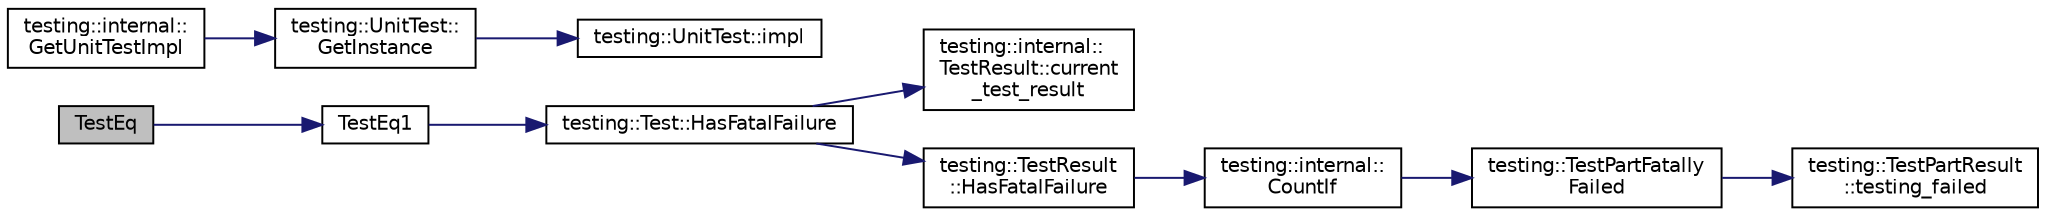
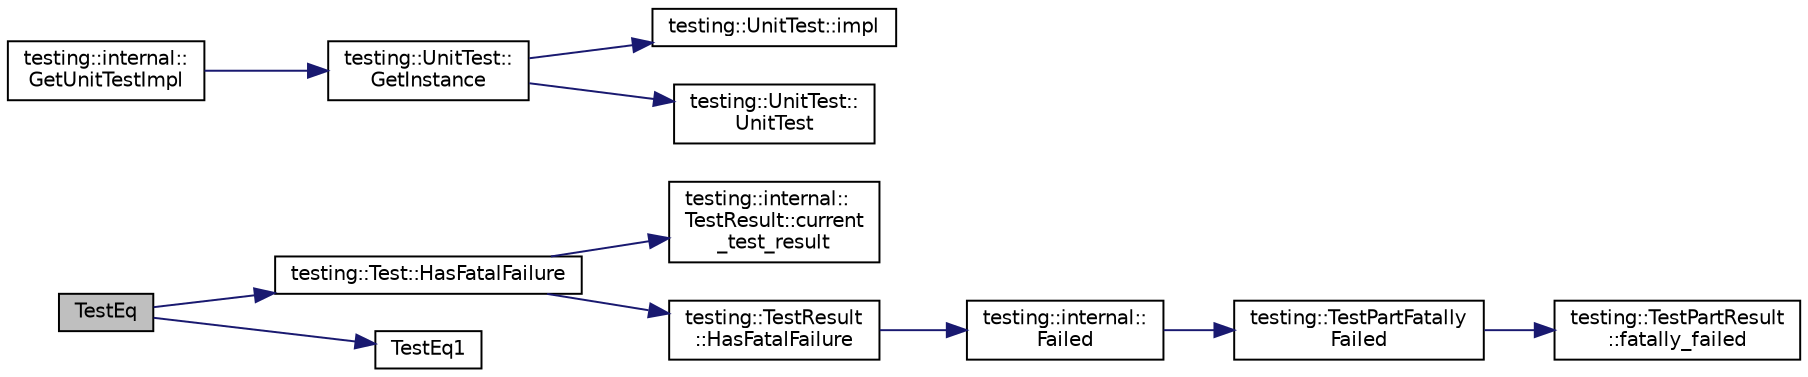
none -> (774, 114)
(478, 125) -> (204, 301)
(1303, 178) -> (1065, 330)
(1915, 178) -> (1677, 330)
